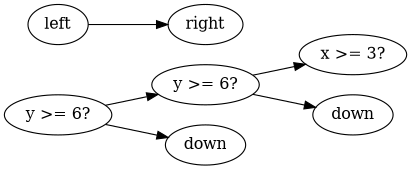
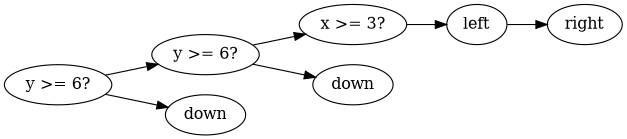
none -> (421, 25)
